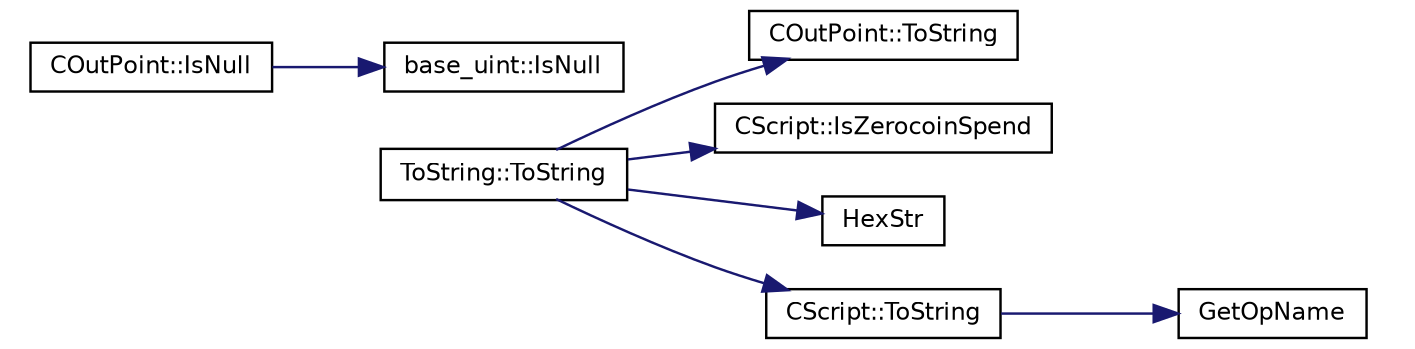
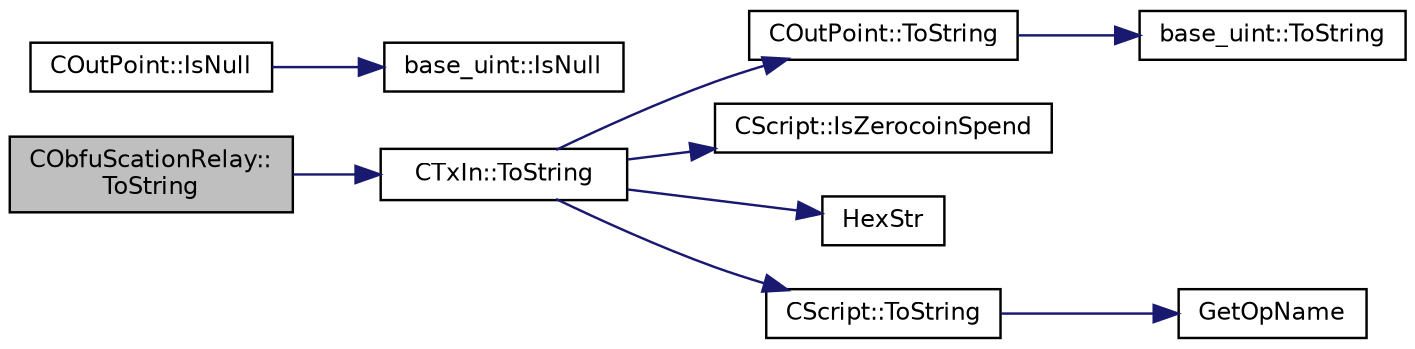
none -> (1273, 35)
none -> (151, 174)
(504, 174) -> (504, 174)
